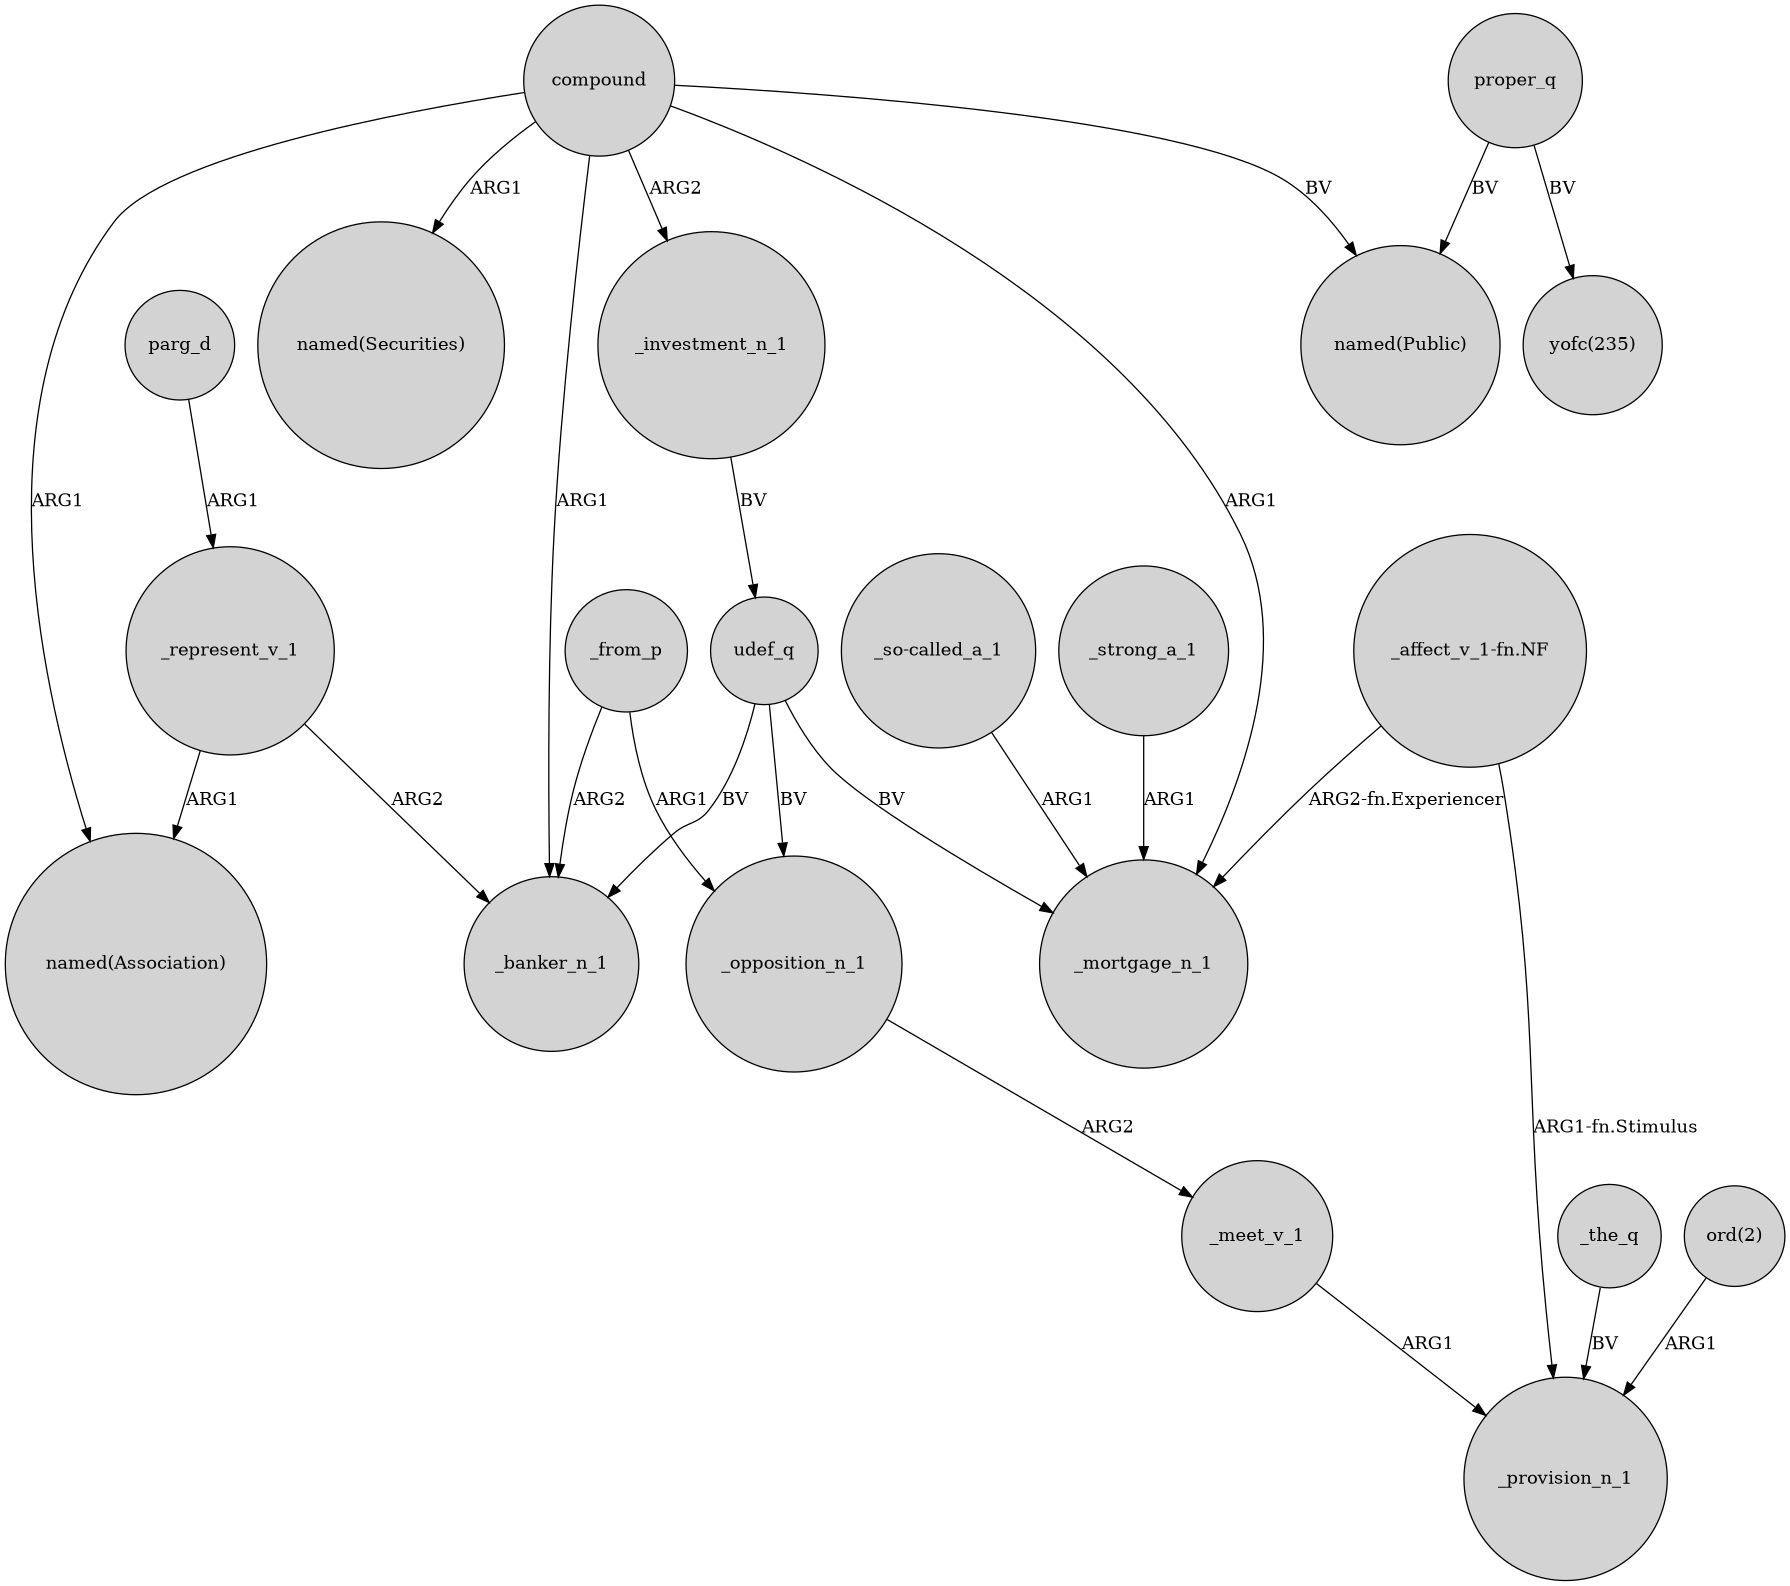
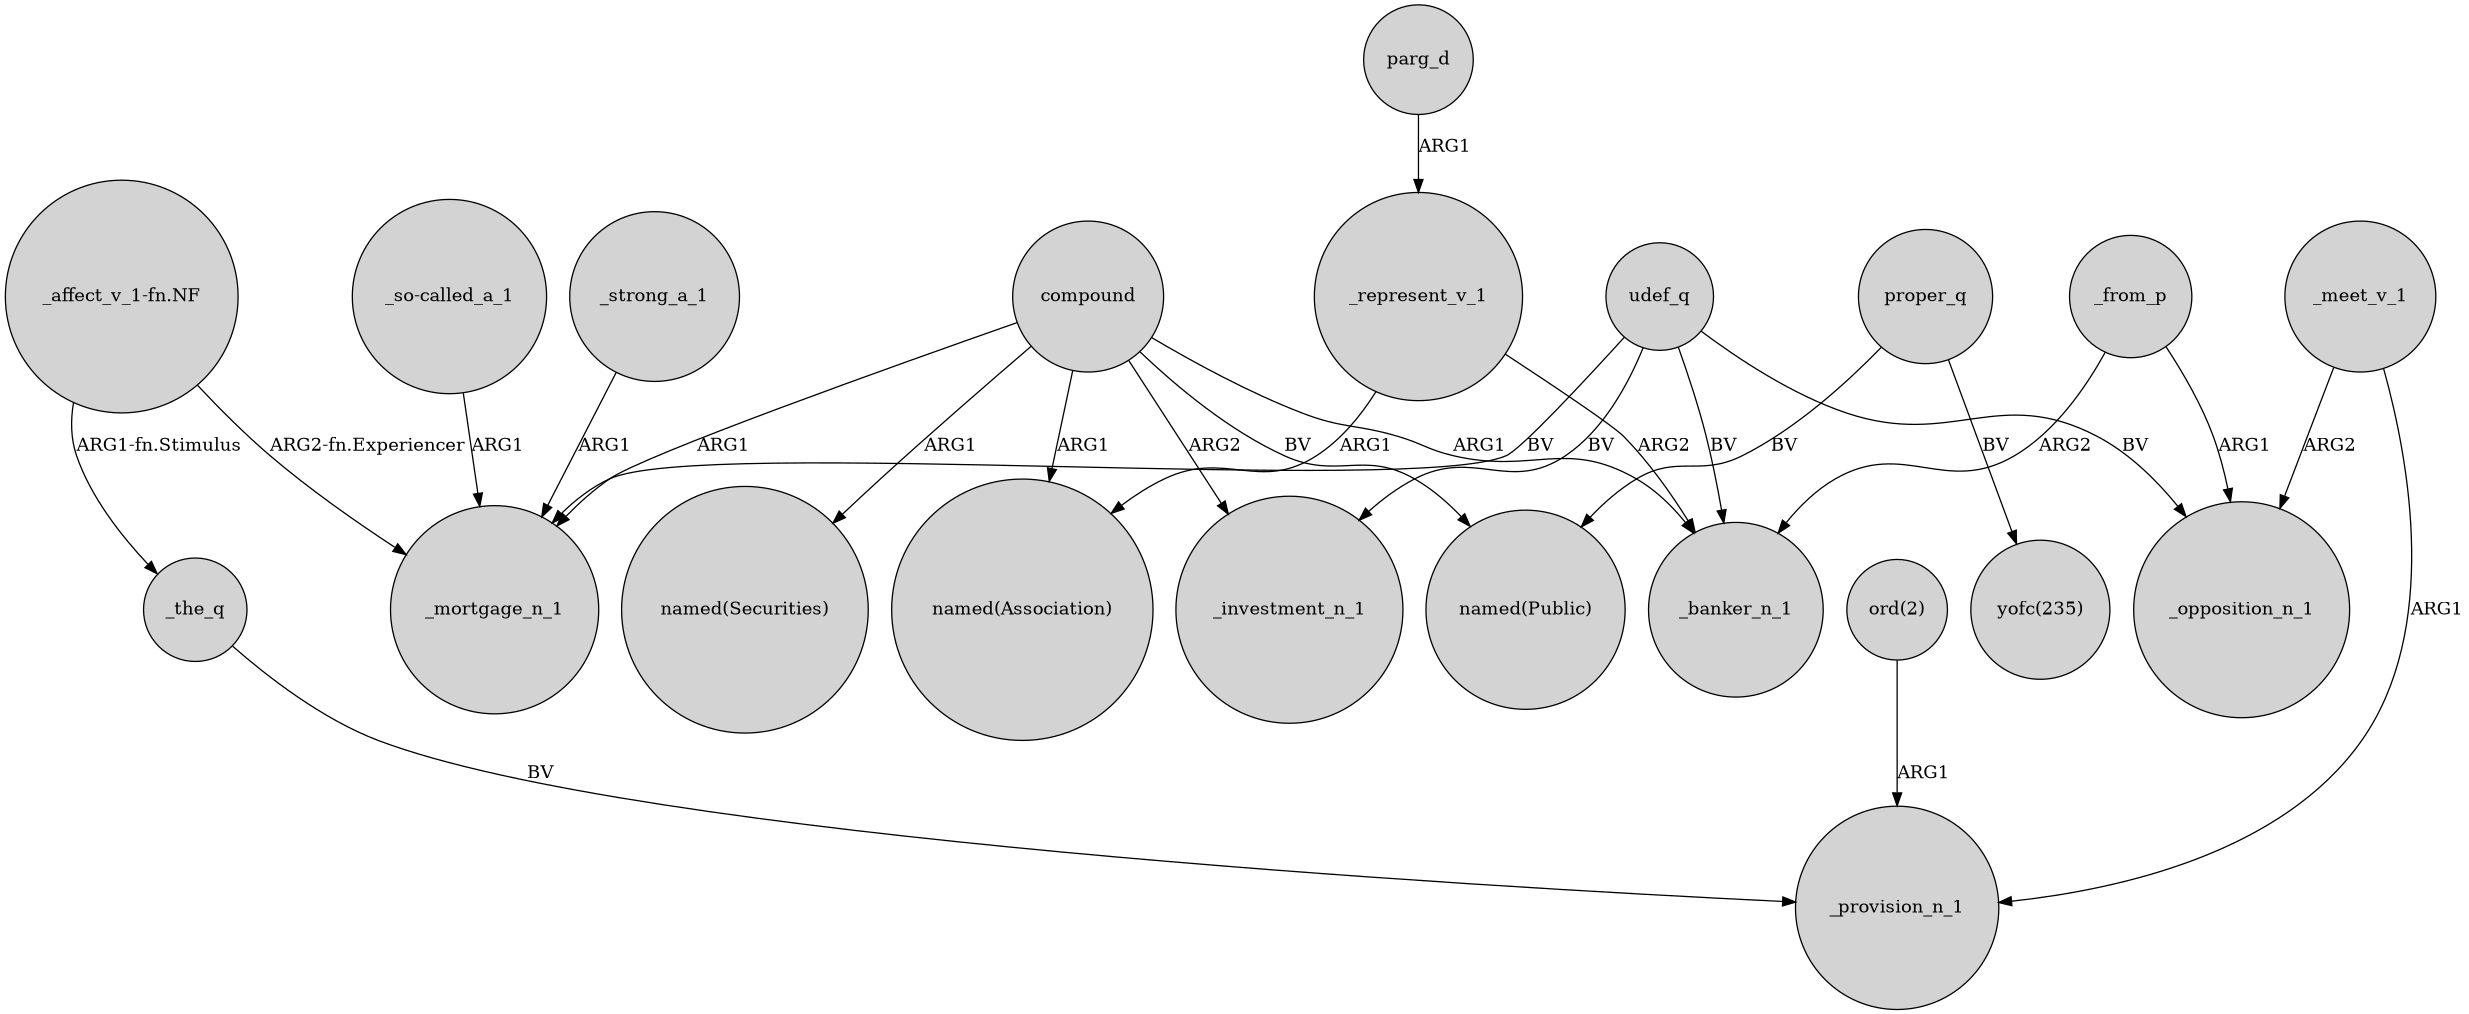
(742, 521) -> (1530, 470)
(1531, 1064) -> (93, 491)
(1034, 1105) -> (2309, 432)
